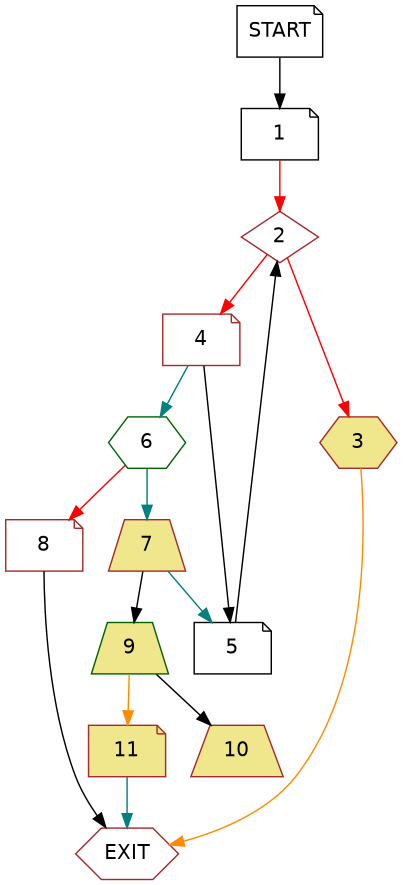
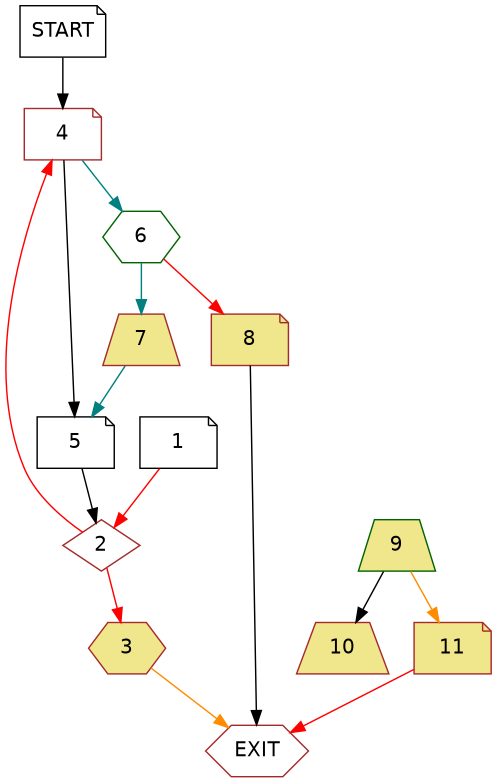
(280, 76) -> (63, 76)
(44, 545) -> (250, 340)
(140, 590) -> none
(127, 795) -> (359, 698)
